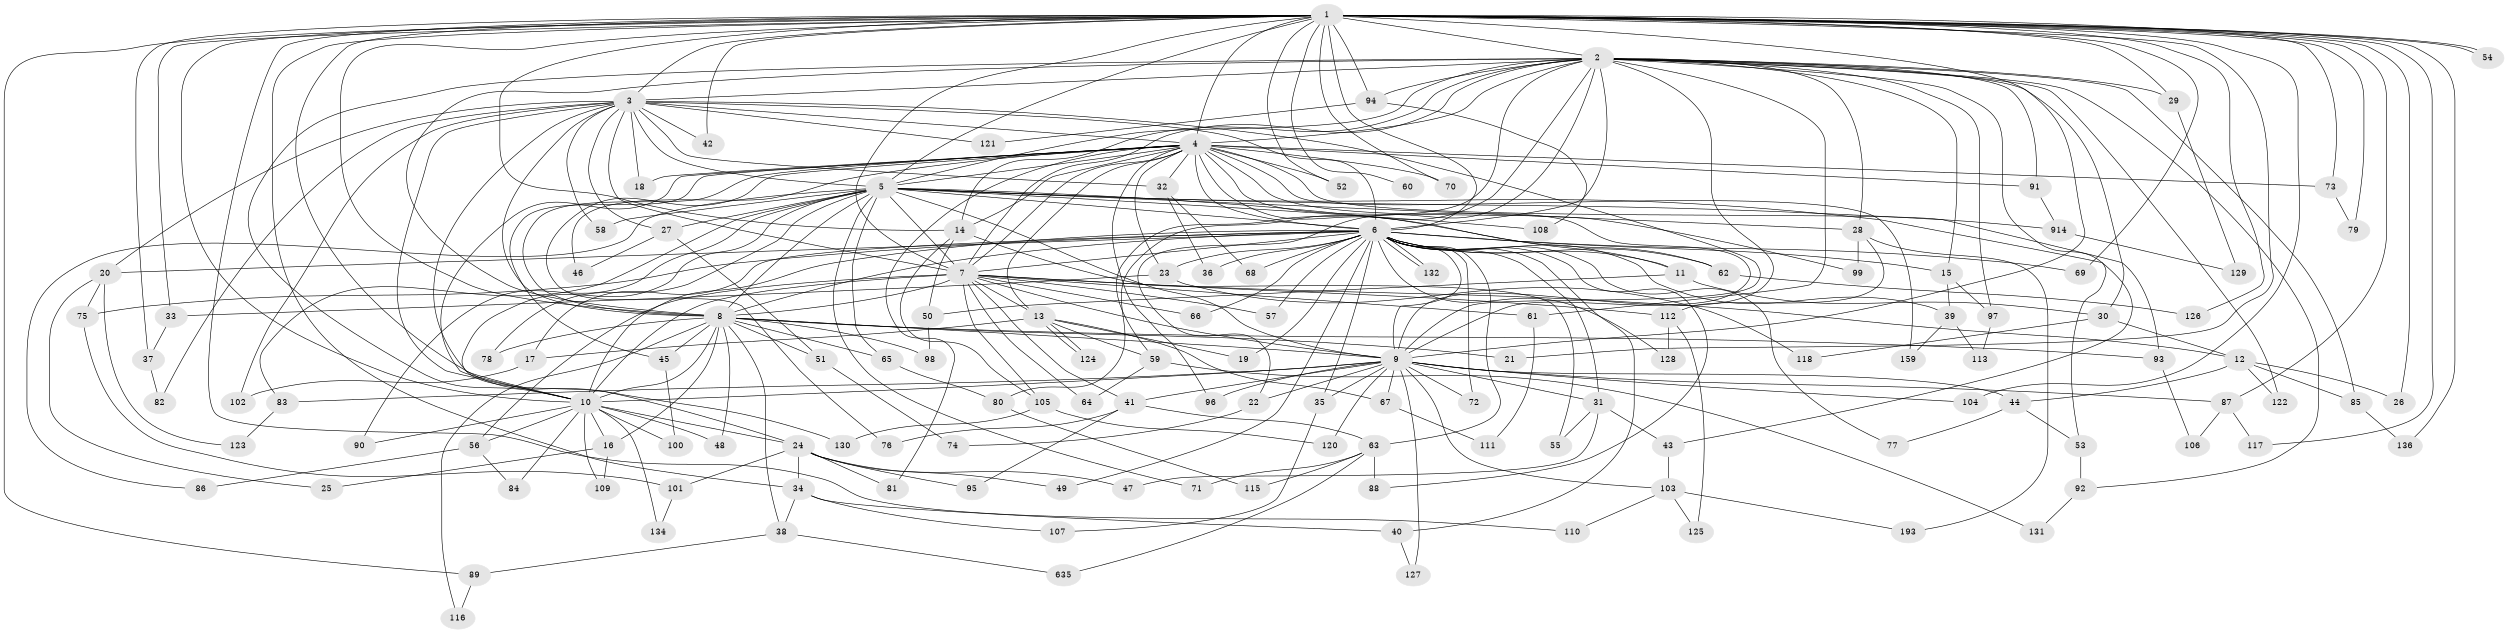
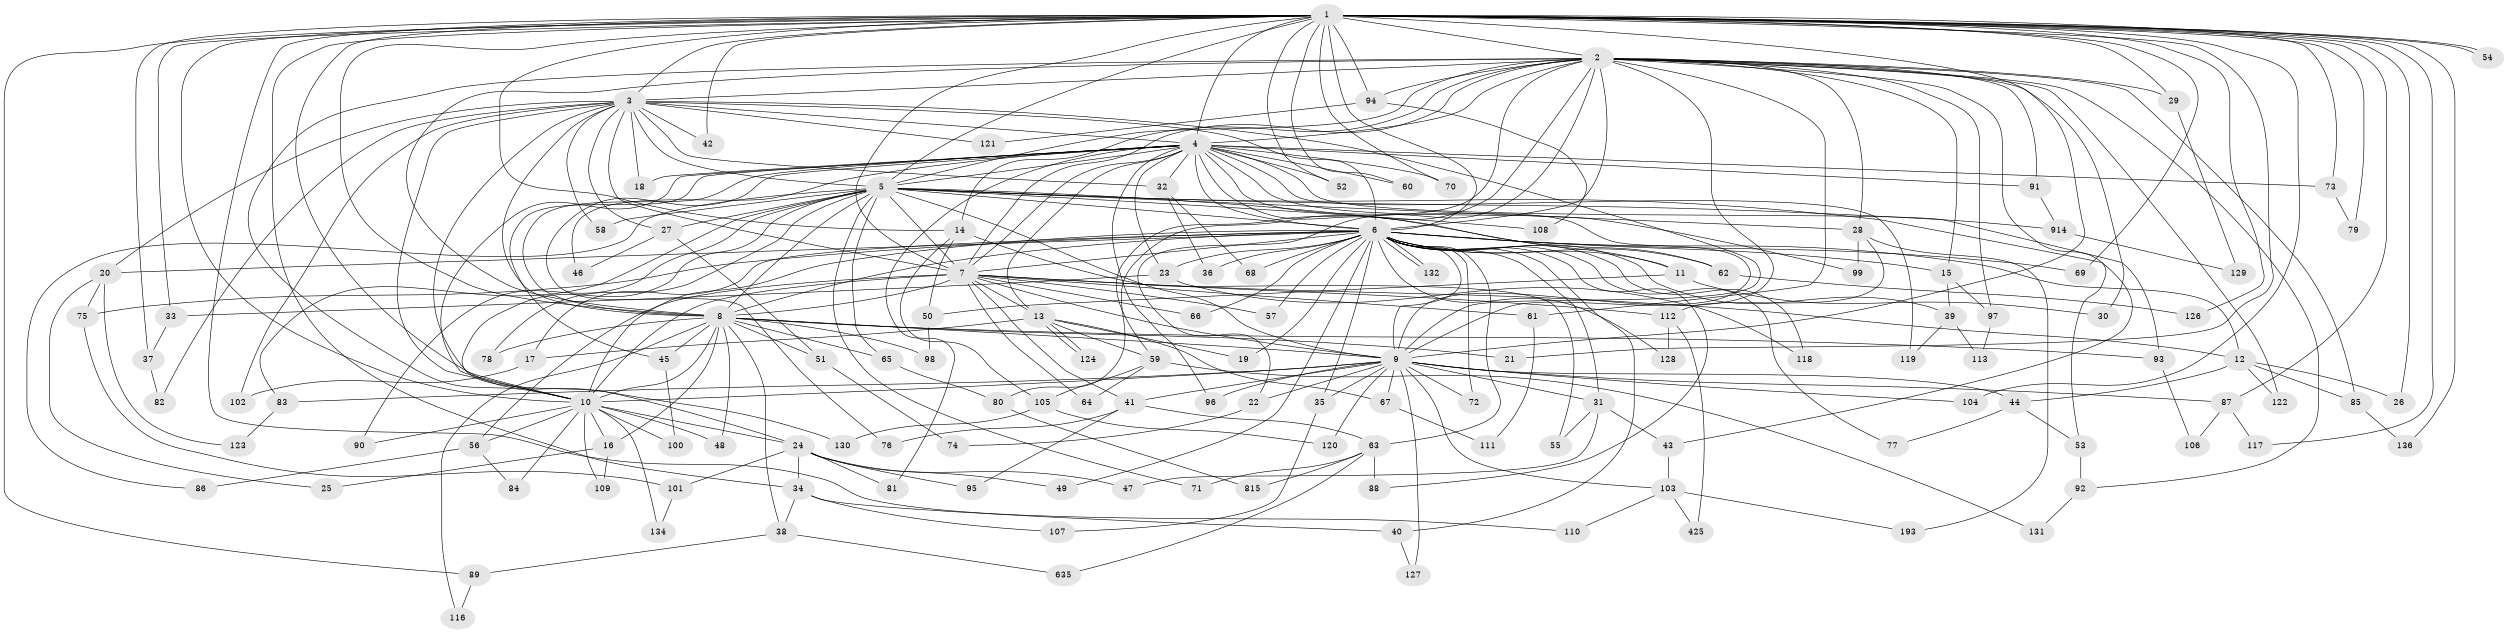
(1071, 172) -> (1307, 165)
(1955, 338) -> (1613, 264)
(2174, 339) -> (2006, 271)
(990, 344) -> (1099, 381)
(1908, 360) -> (1908, 360)
(1253, 489) -> (1253, 489)
(1696, 532) -> (1696, 532)
